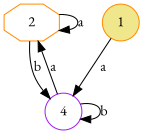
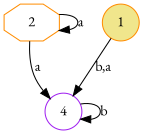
(38, 67) -> (38, 67)
(103, 67) -> (103, 67)
(50, 73) -> none
